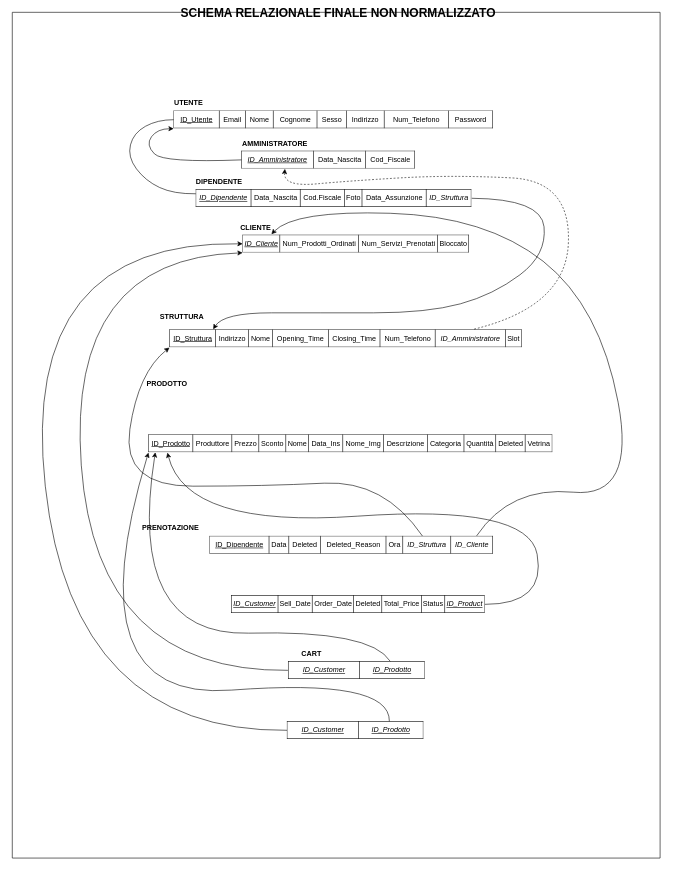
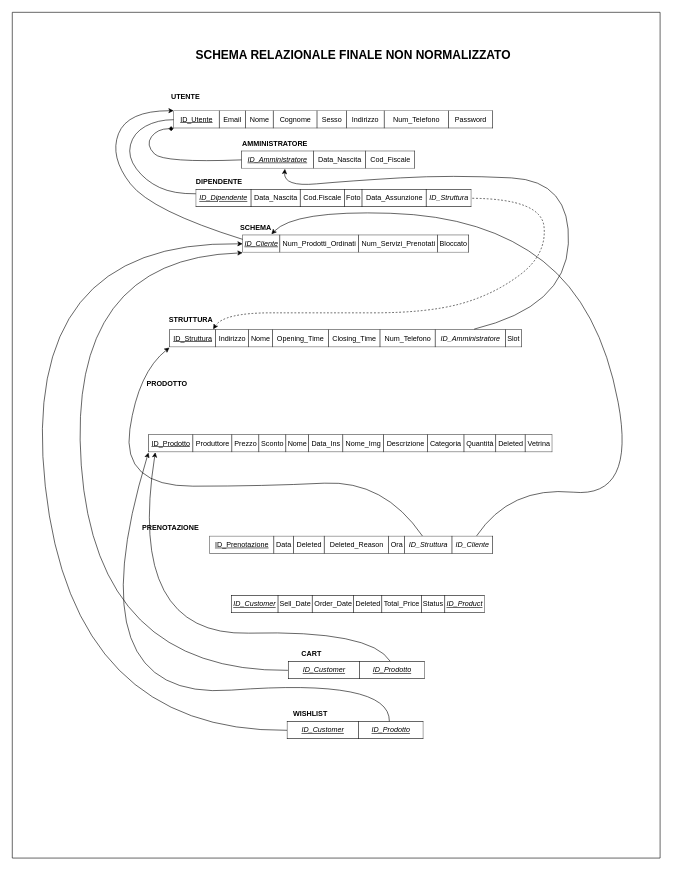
(362, 13) -> (377, 55)
(189, 103) -> (186, 97)
(169, 129) -> (168, 129)
(517, 178) -> (517, 178)
none -> (189, 220)
(256, 228) -> (256, 228)
(438, 309) -> (438, 309)
(182, 317) -> (191, 320)
(214, 503) -> none
(352, 540) -> (352, 540)
none -> (310, 714)
